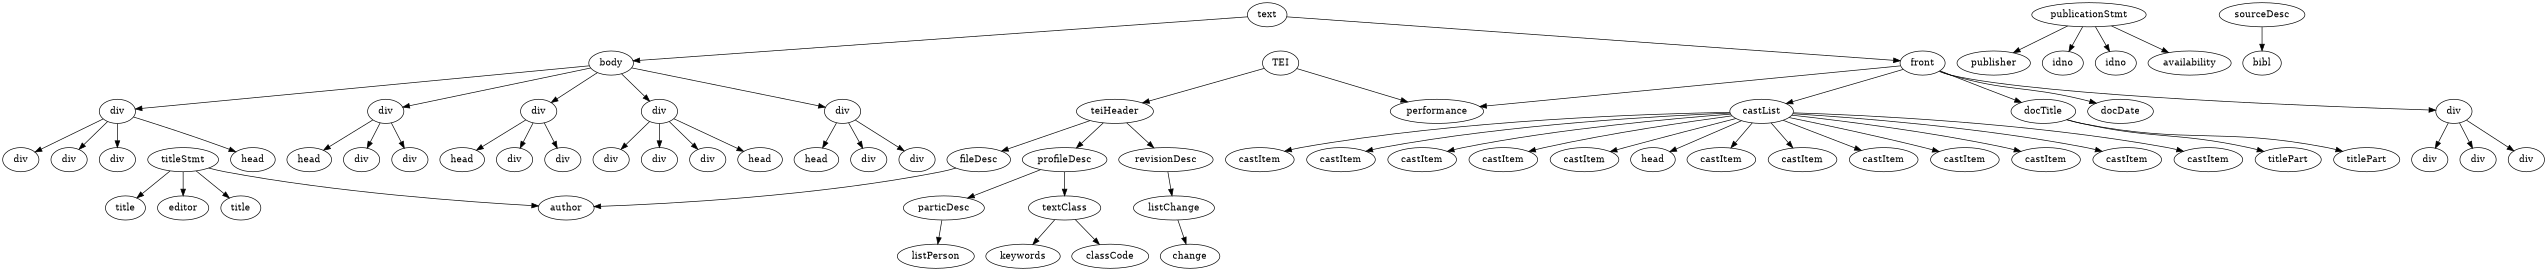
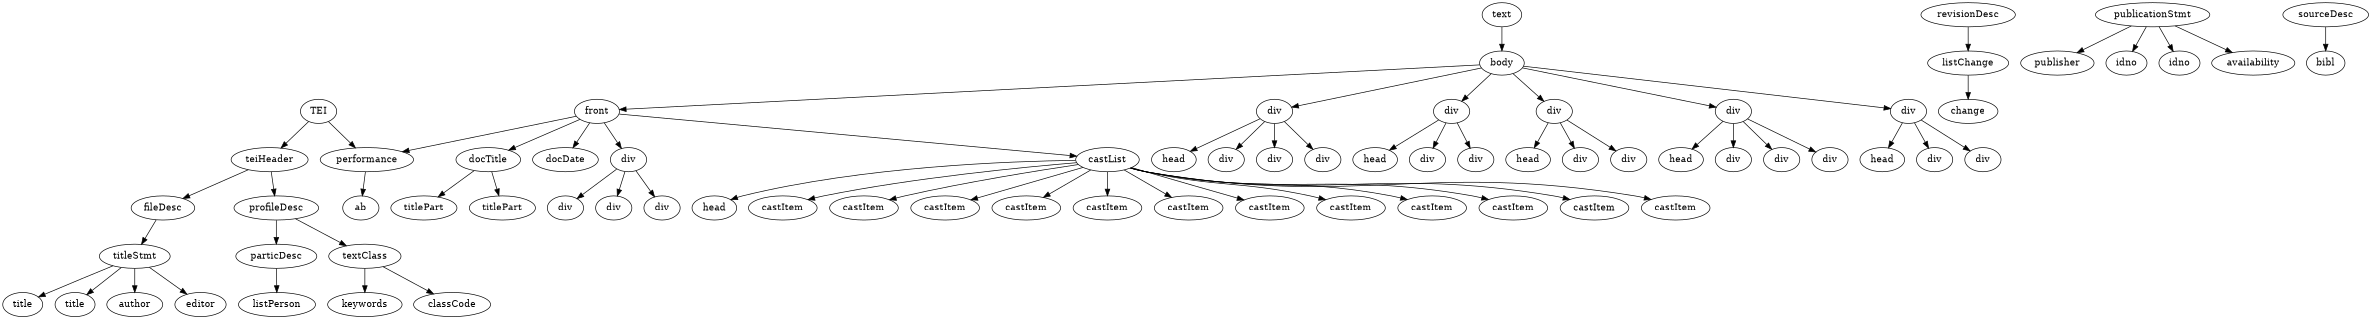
(1590, 39) -> (1053, 87)
(1138, 133) -> none
(779, 194) -> (151, 229)
none -> (361, 208)
